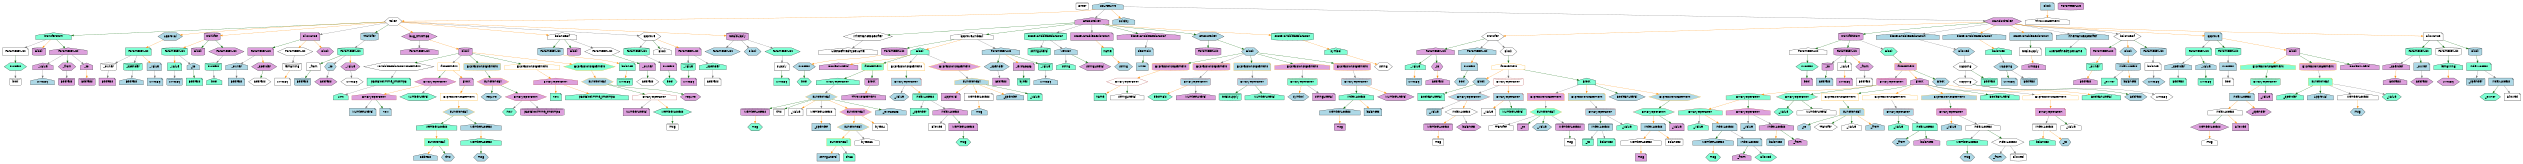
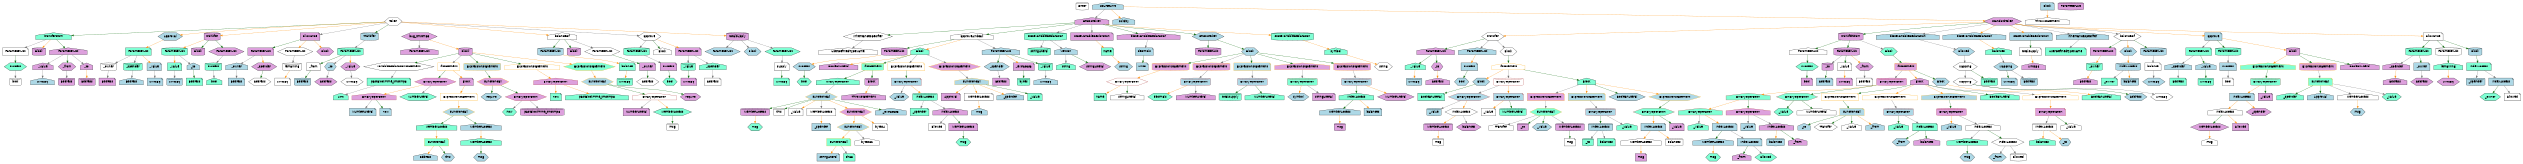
(1553, 14) -> (1553, 14)
(750, 18) -> none
(405, 28) -> none
